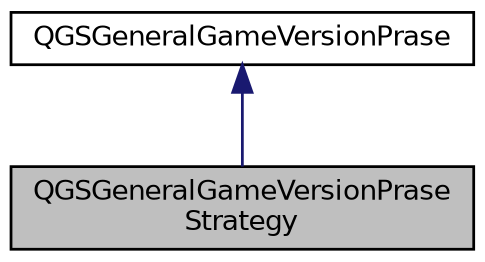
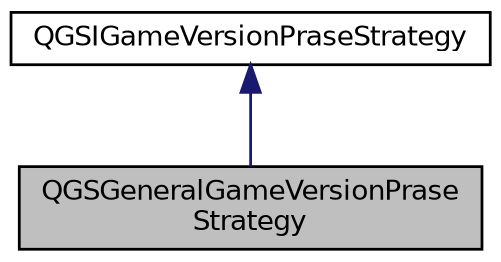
(242, 39) -> (251, 39)
